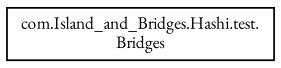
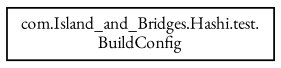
(141, 34) -> (141, 34)
